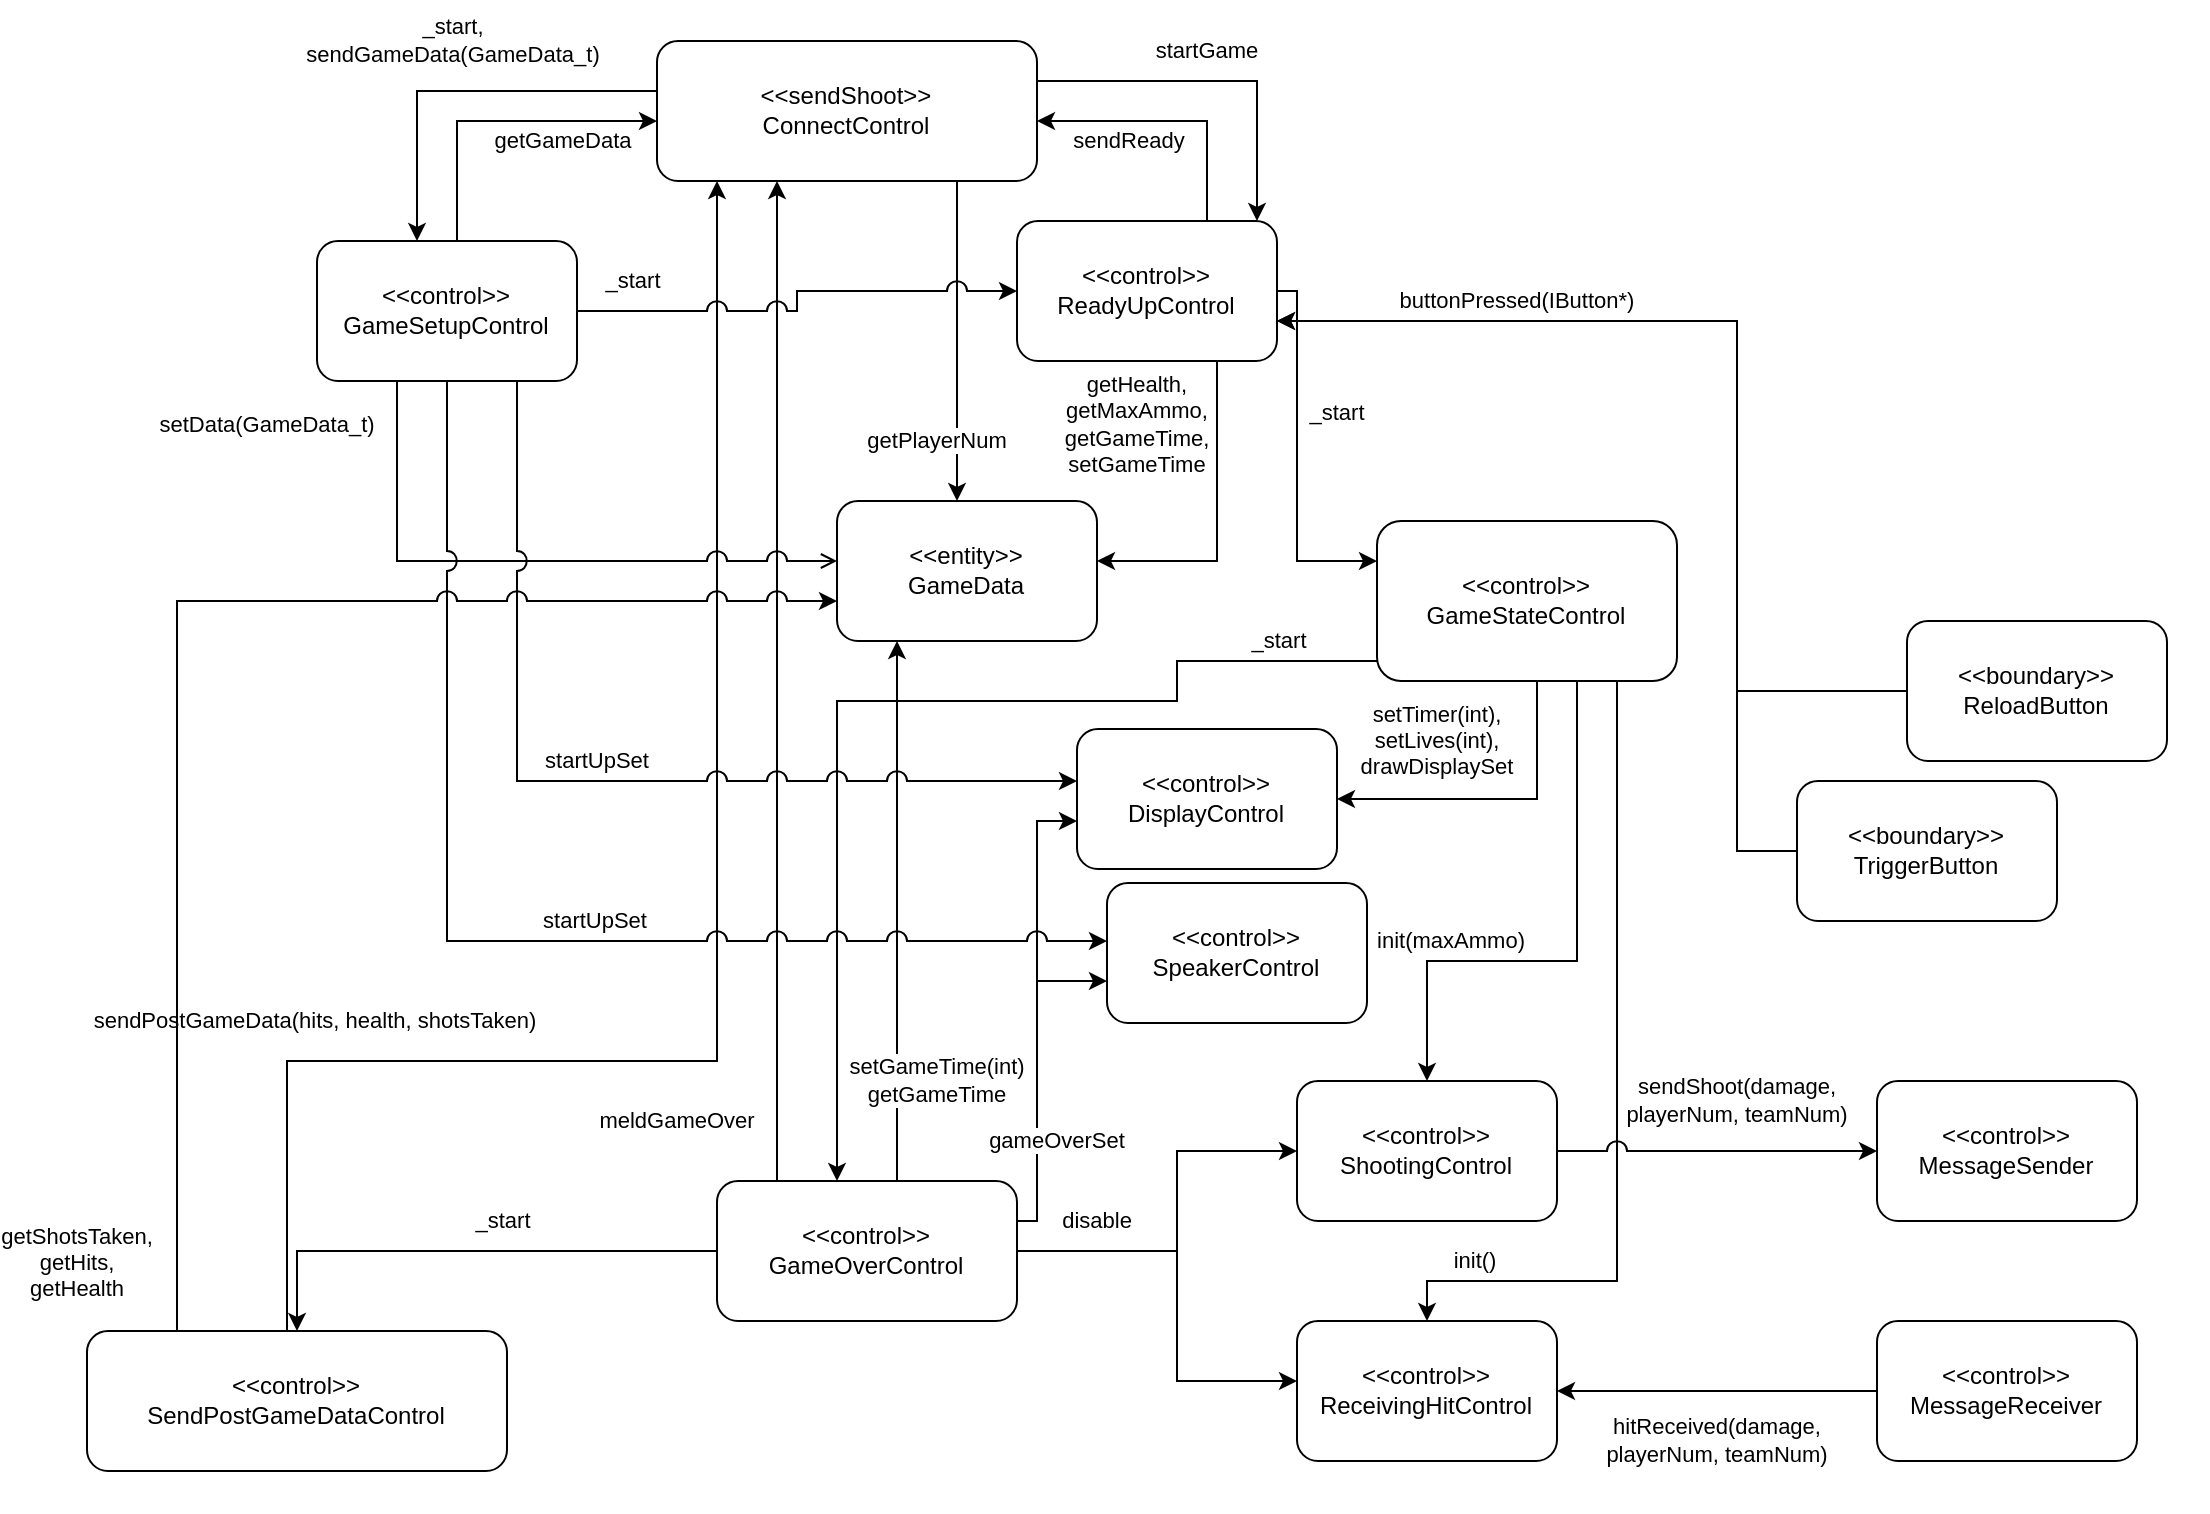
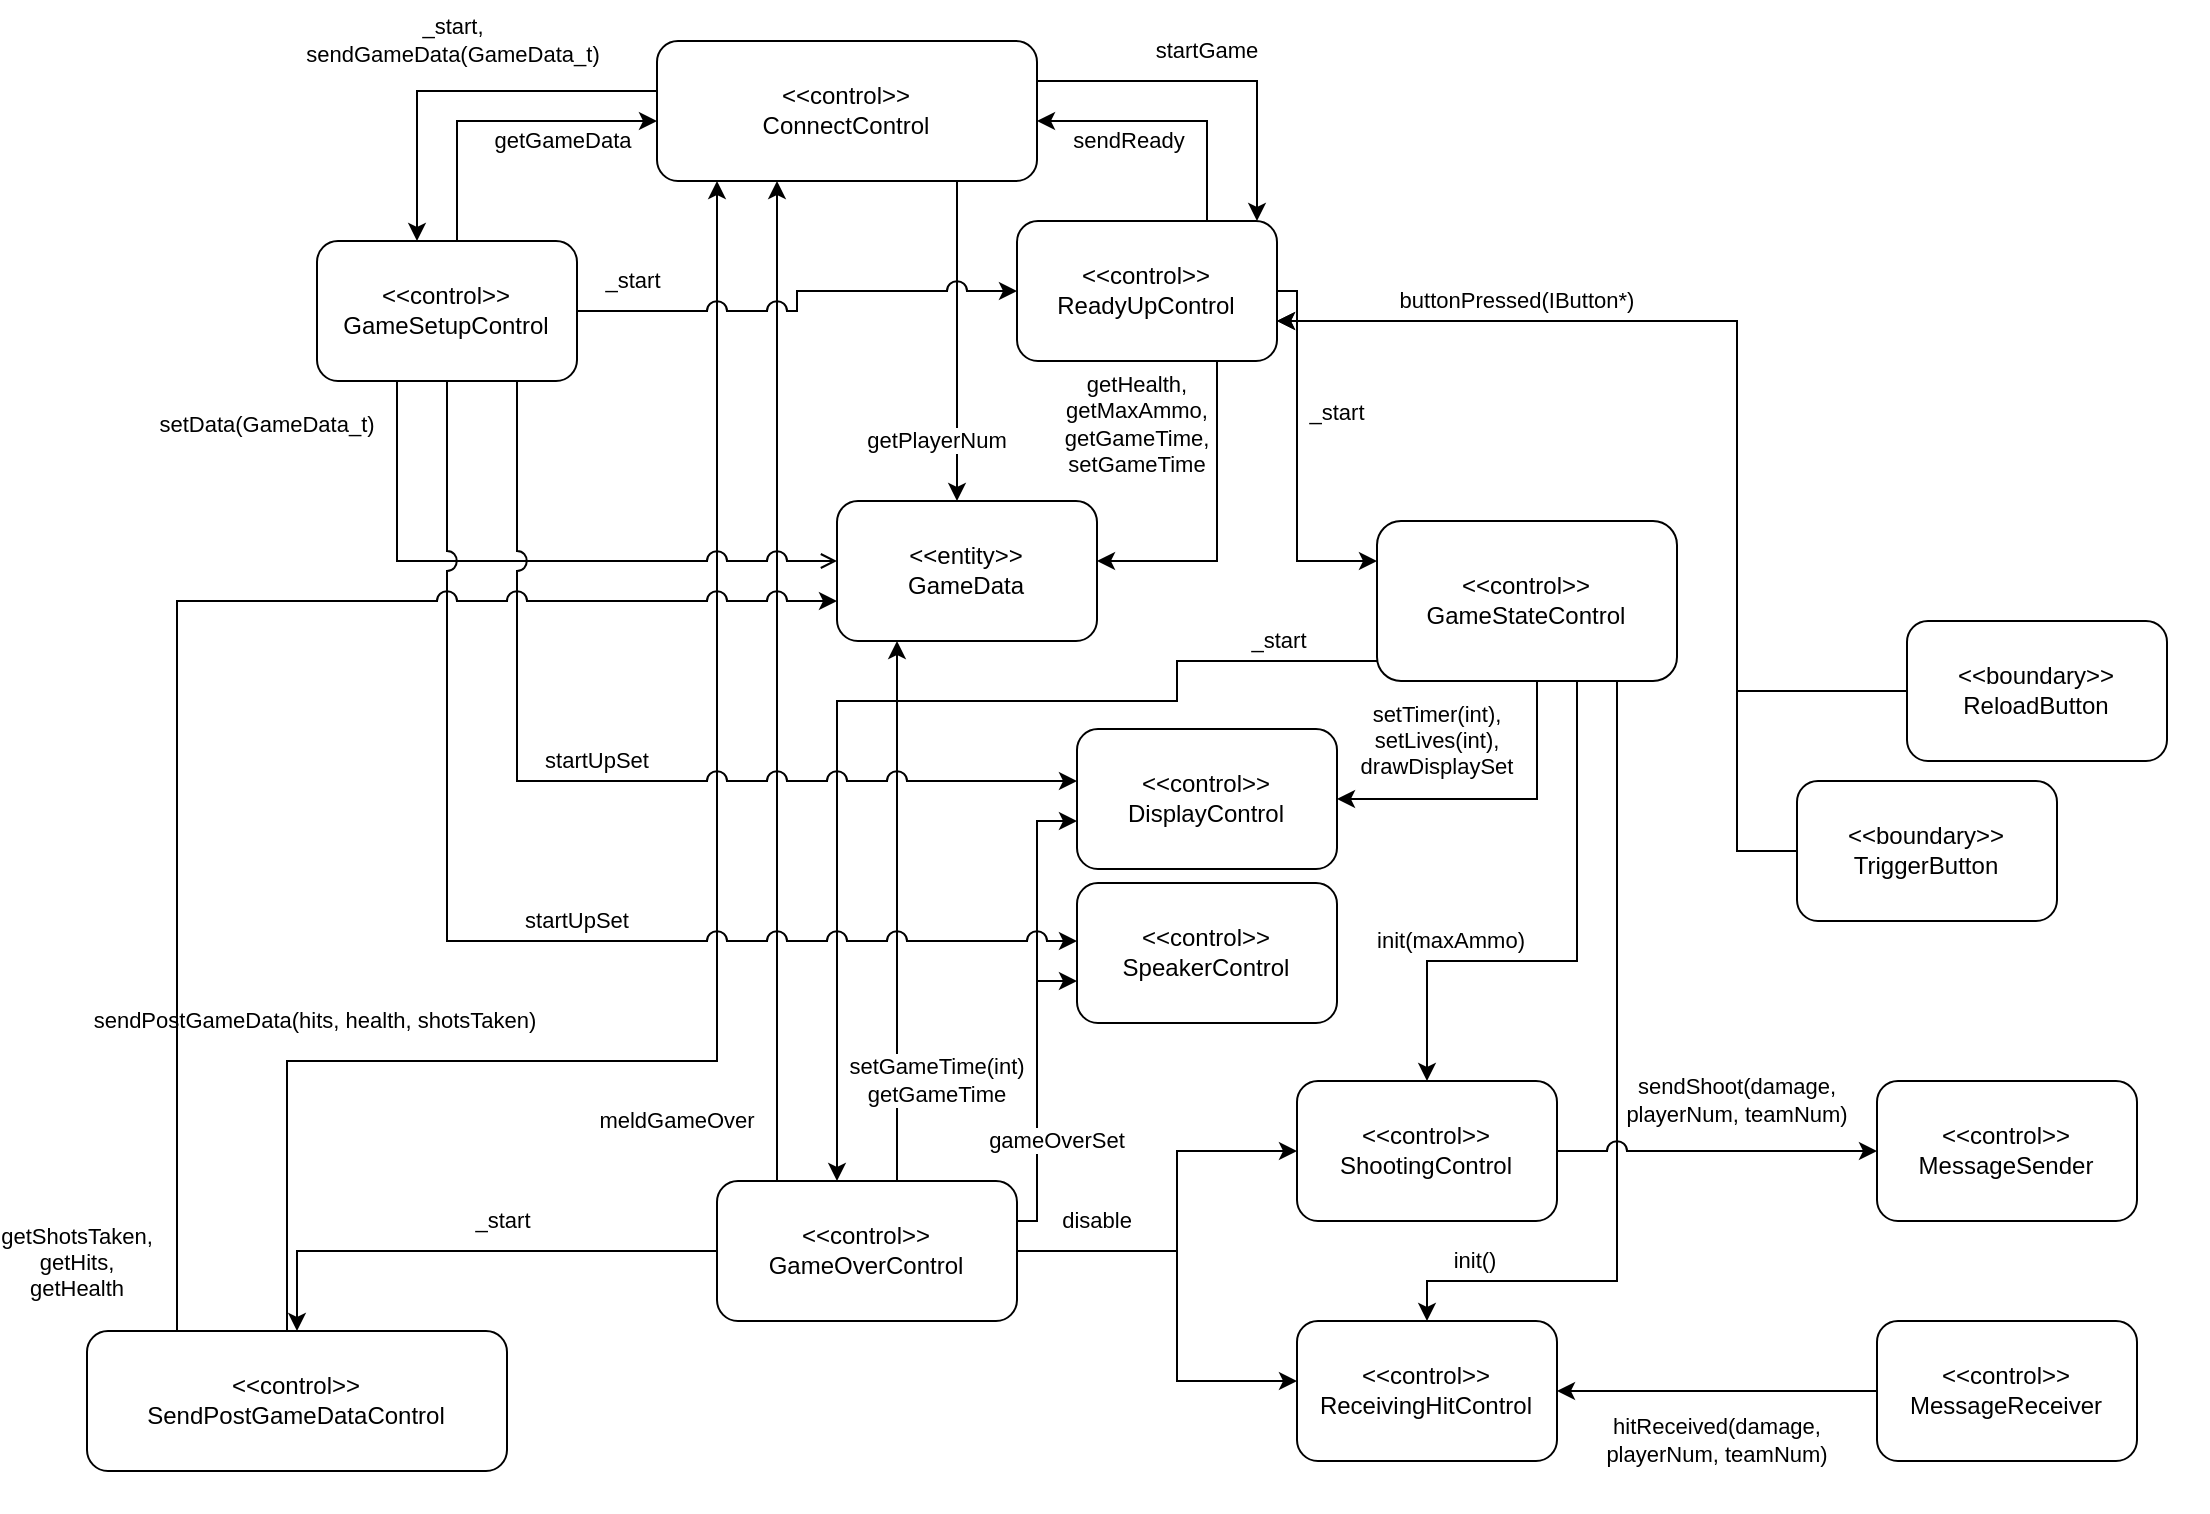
(847, 111) -> (847, 111)
(1237, 953) -> (1207, 953)
